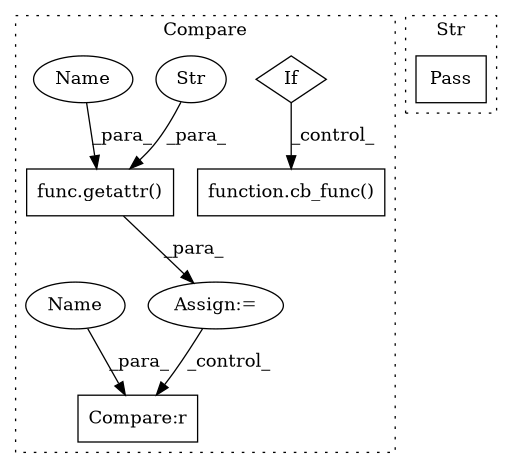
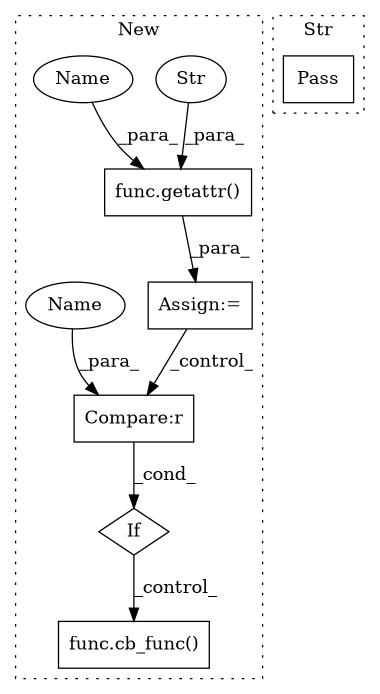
(205, 31) -> (139, 31)
(291, 192) -> (134, 645)
(216, 305) -> (200, 305)
none -> (134, 469)
